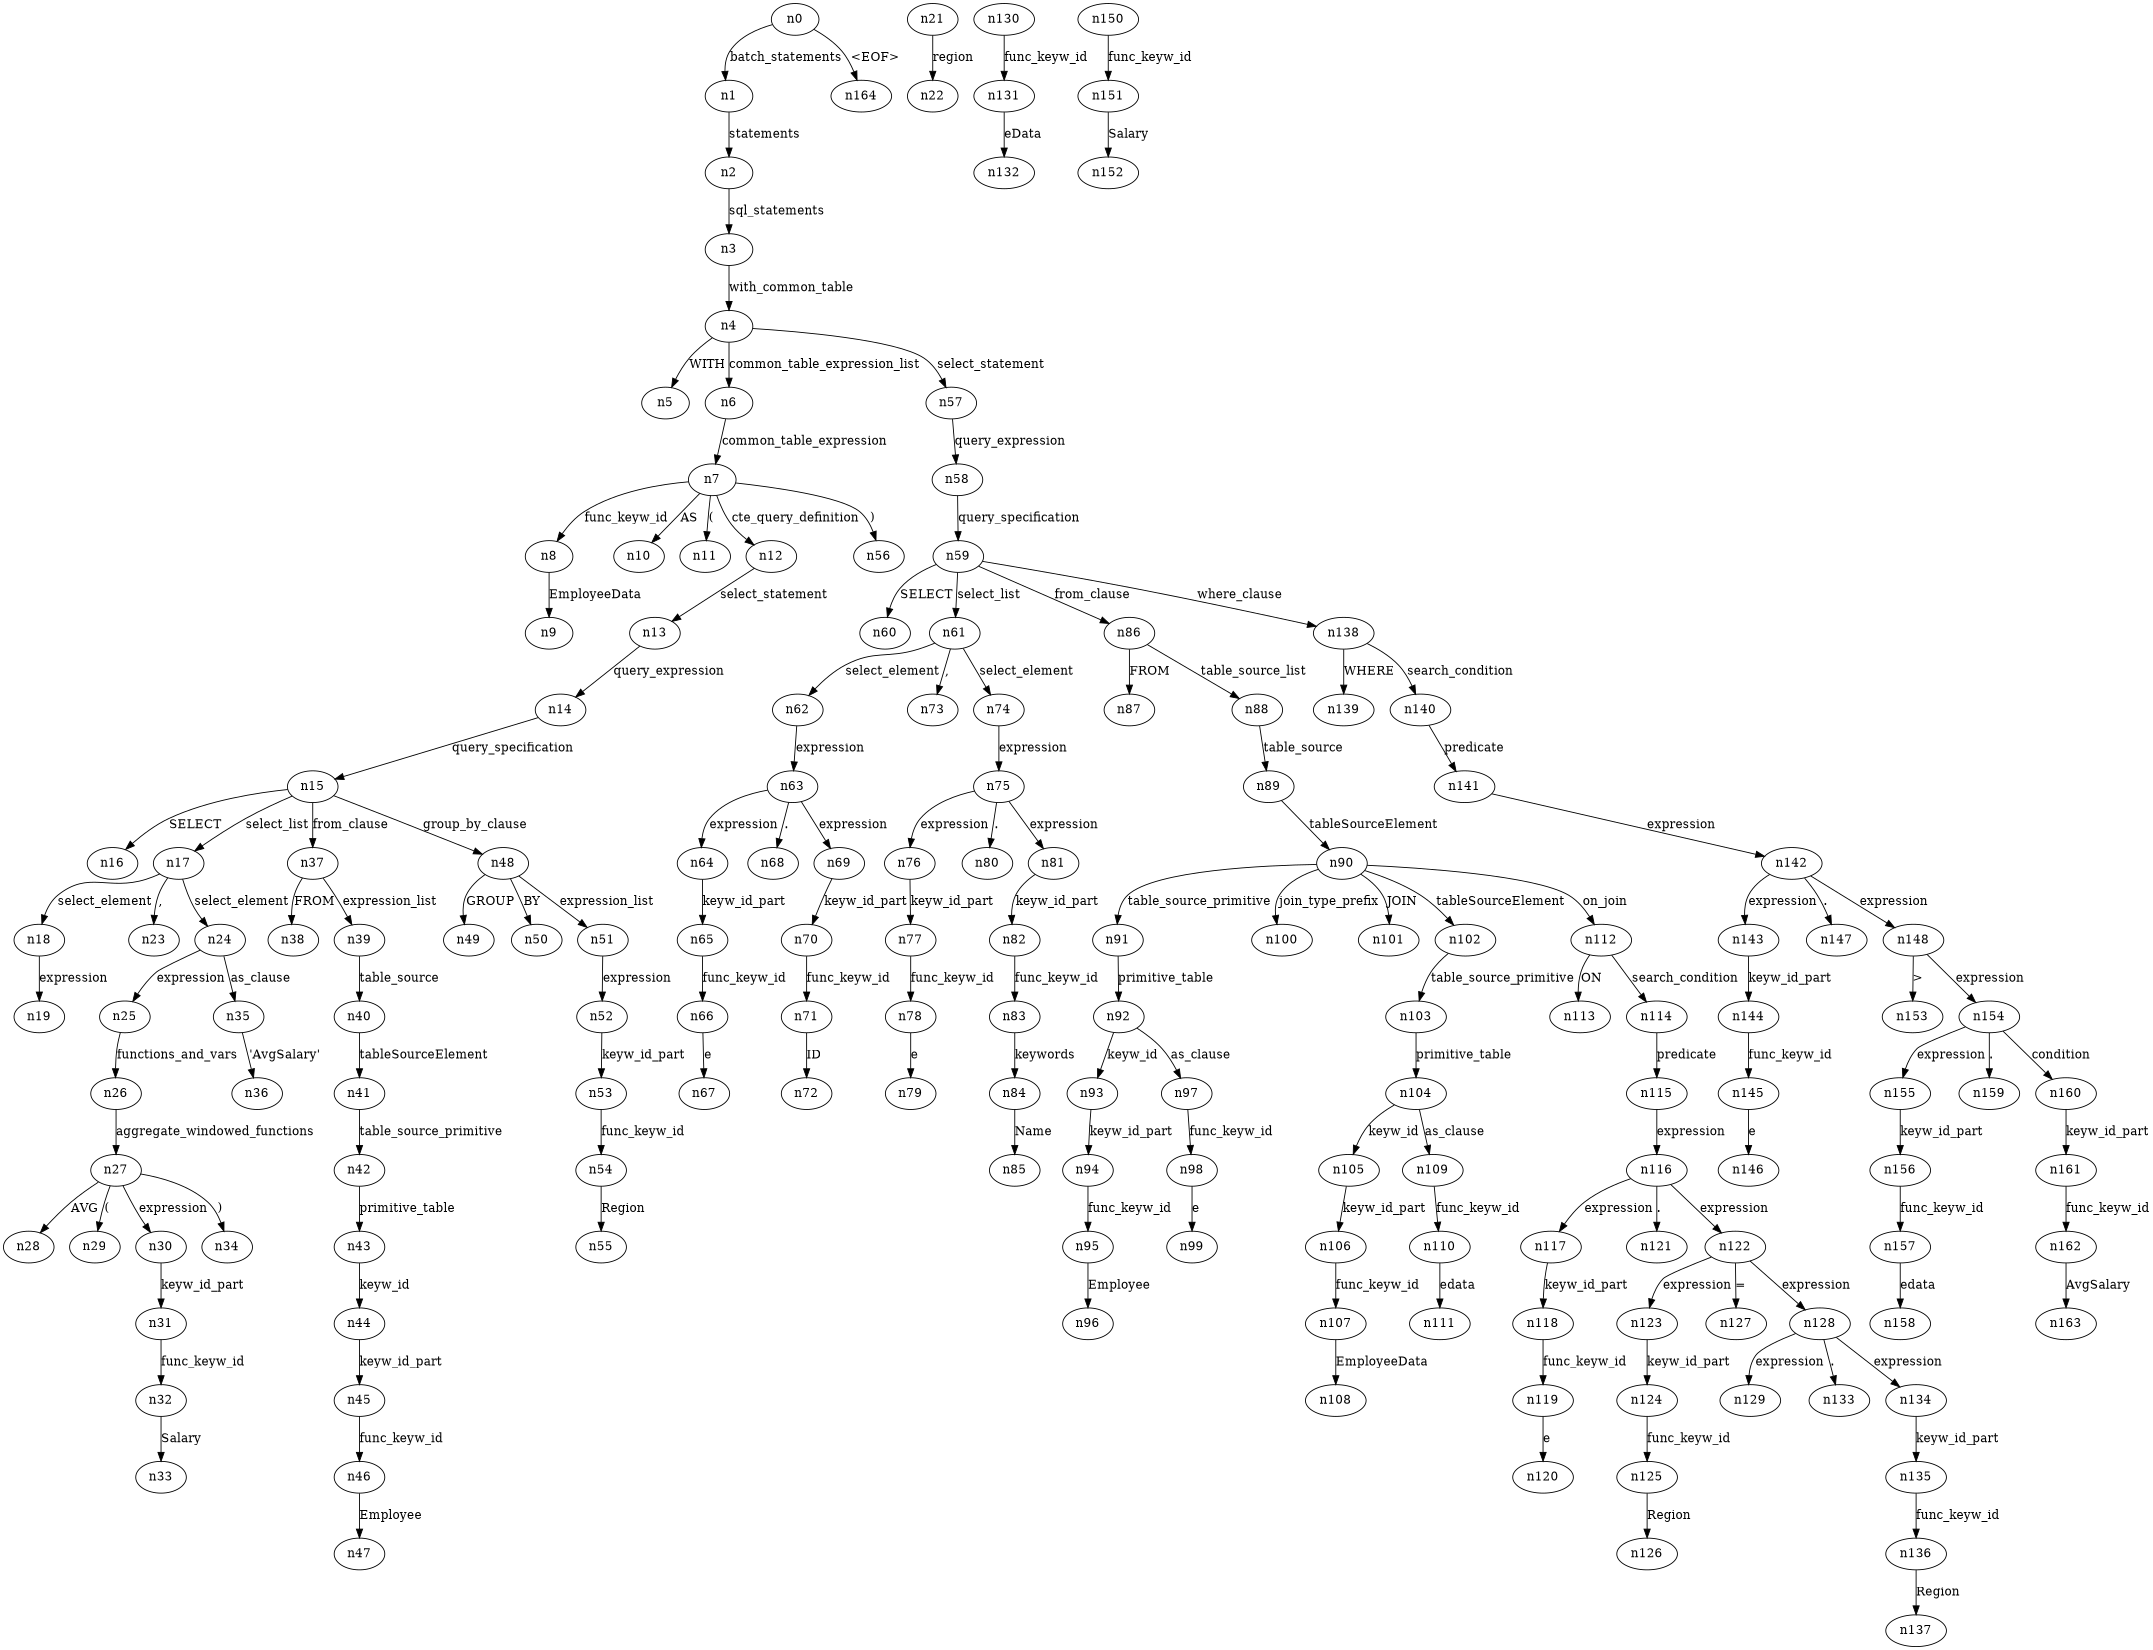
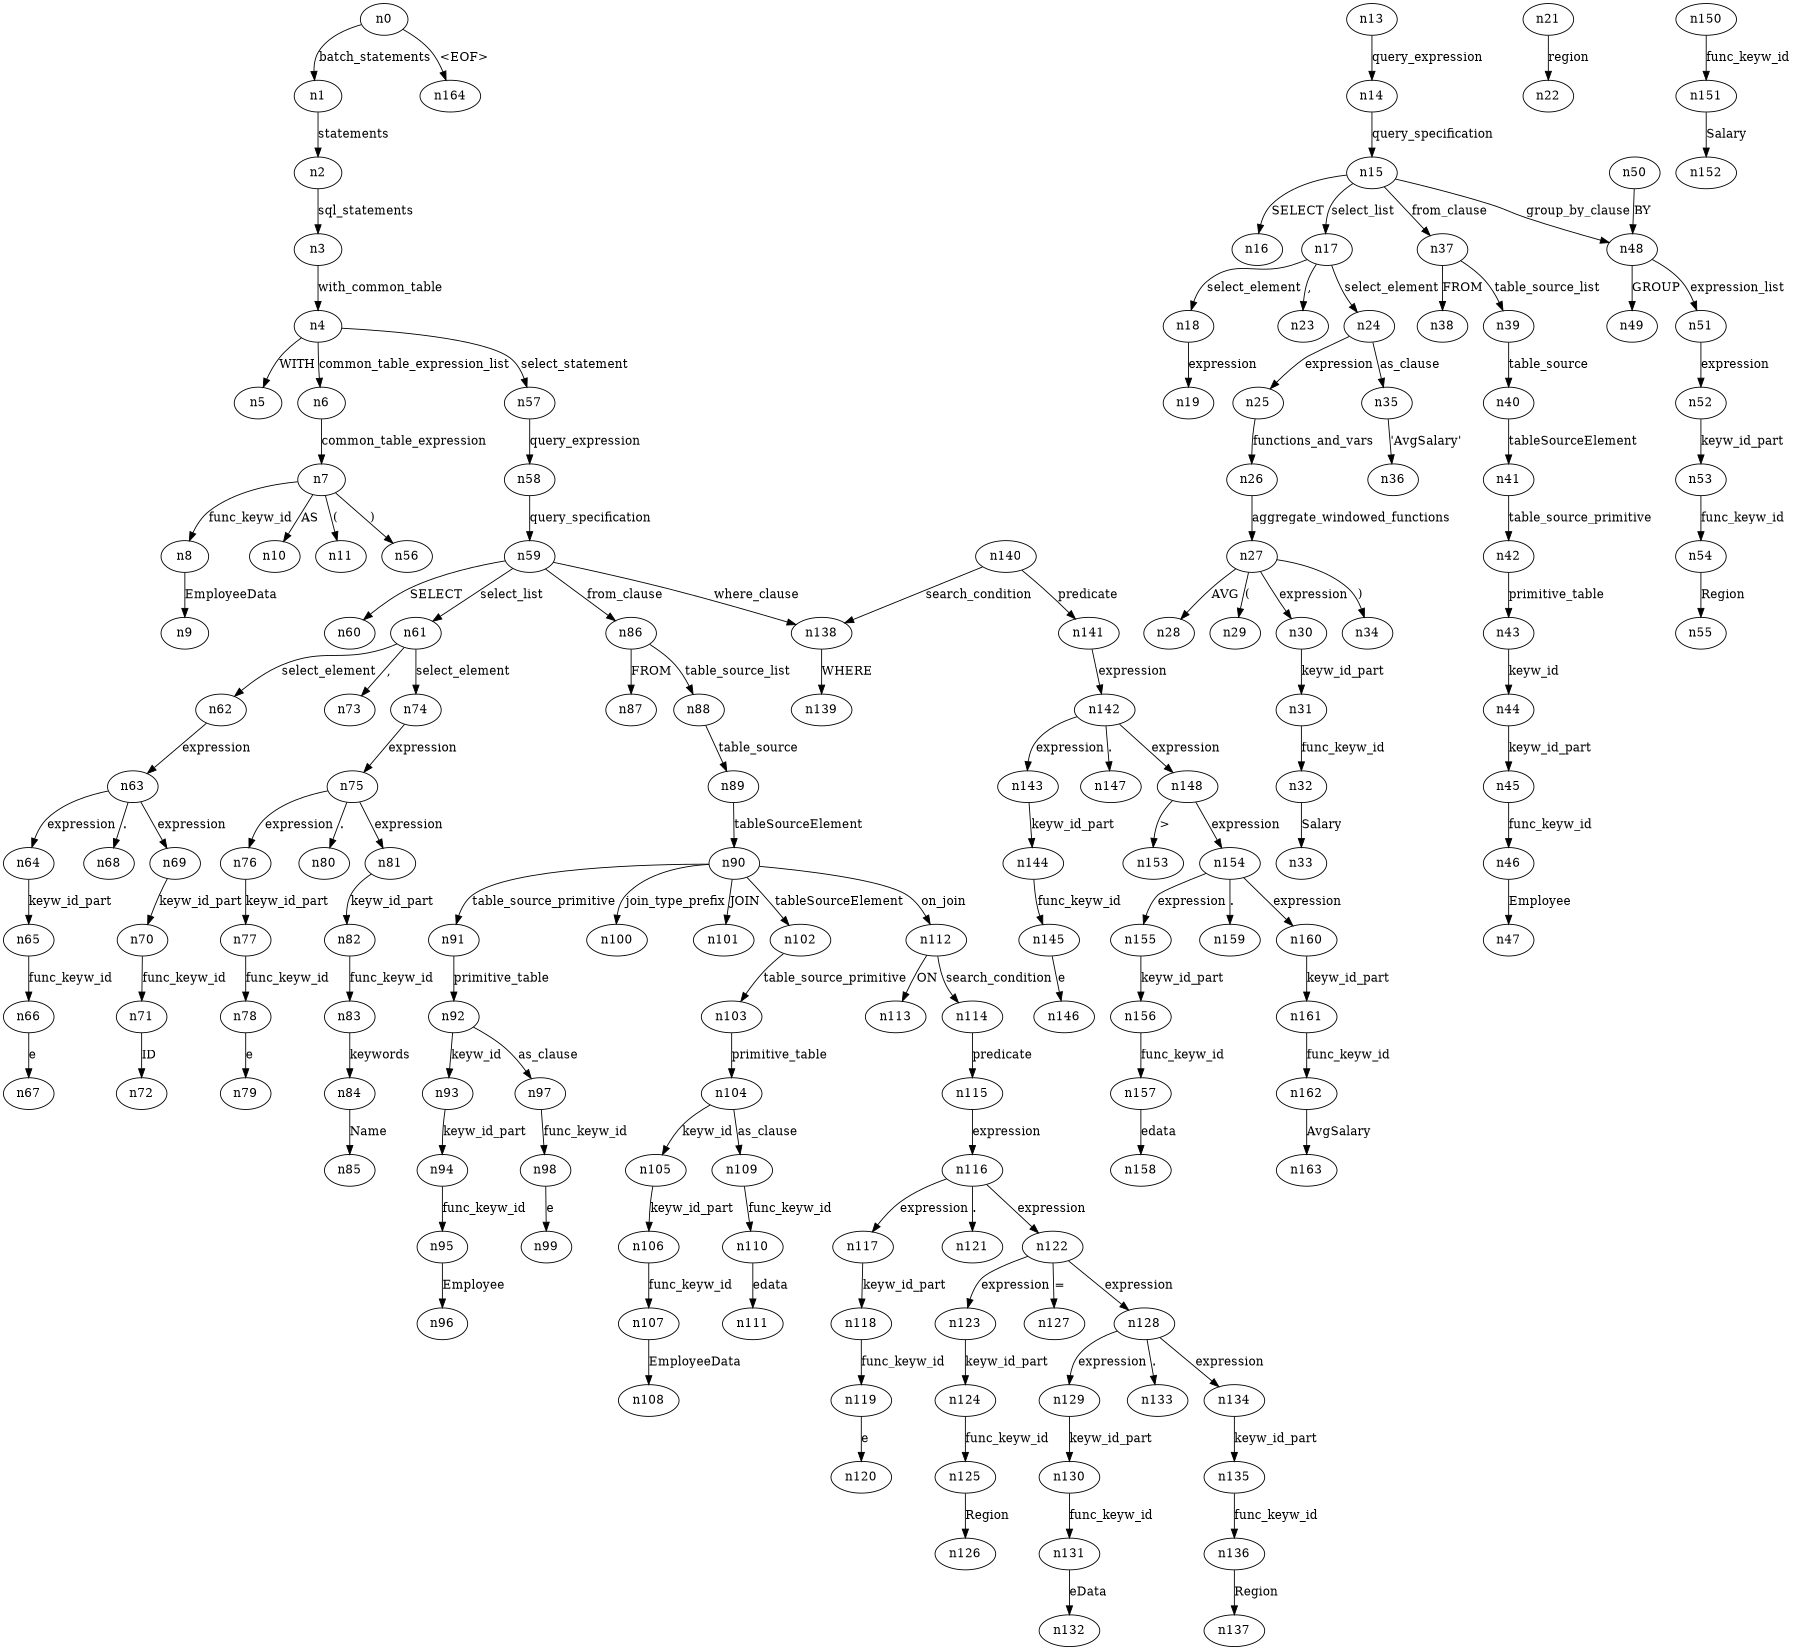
(771, 557) -> none
(1394, 661) -> (918, 593)
(519, 897) -> (1634, 207)
(390, 902) -> (1547, 288)
(2061, 1055) -> (1308, 902)
none -> (1069, 1434)
